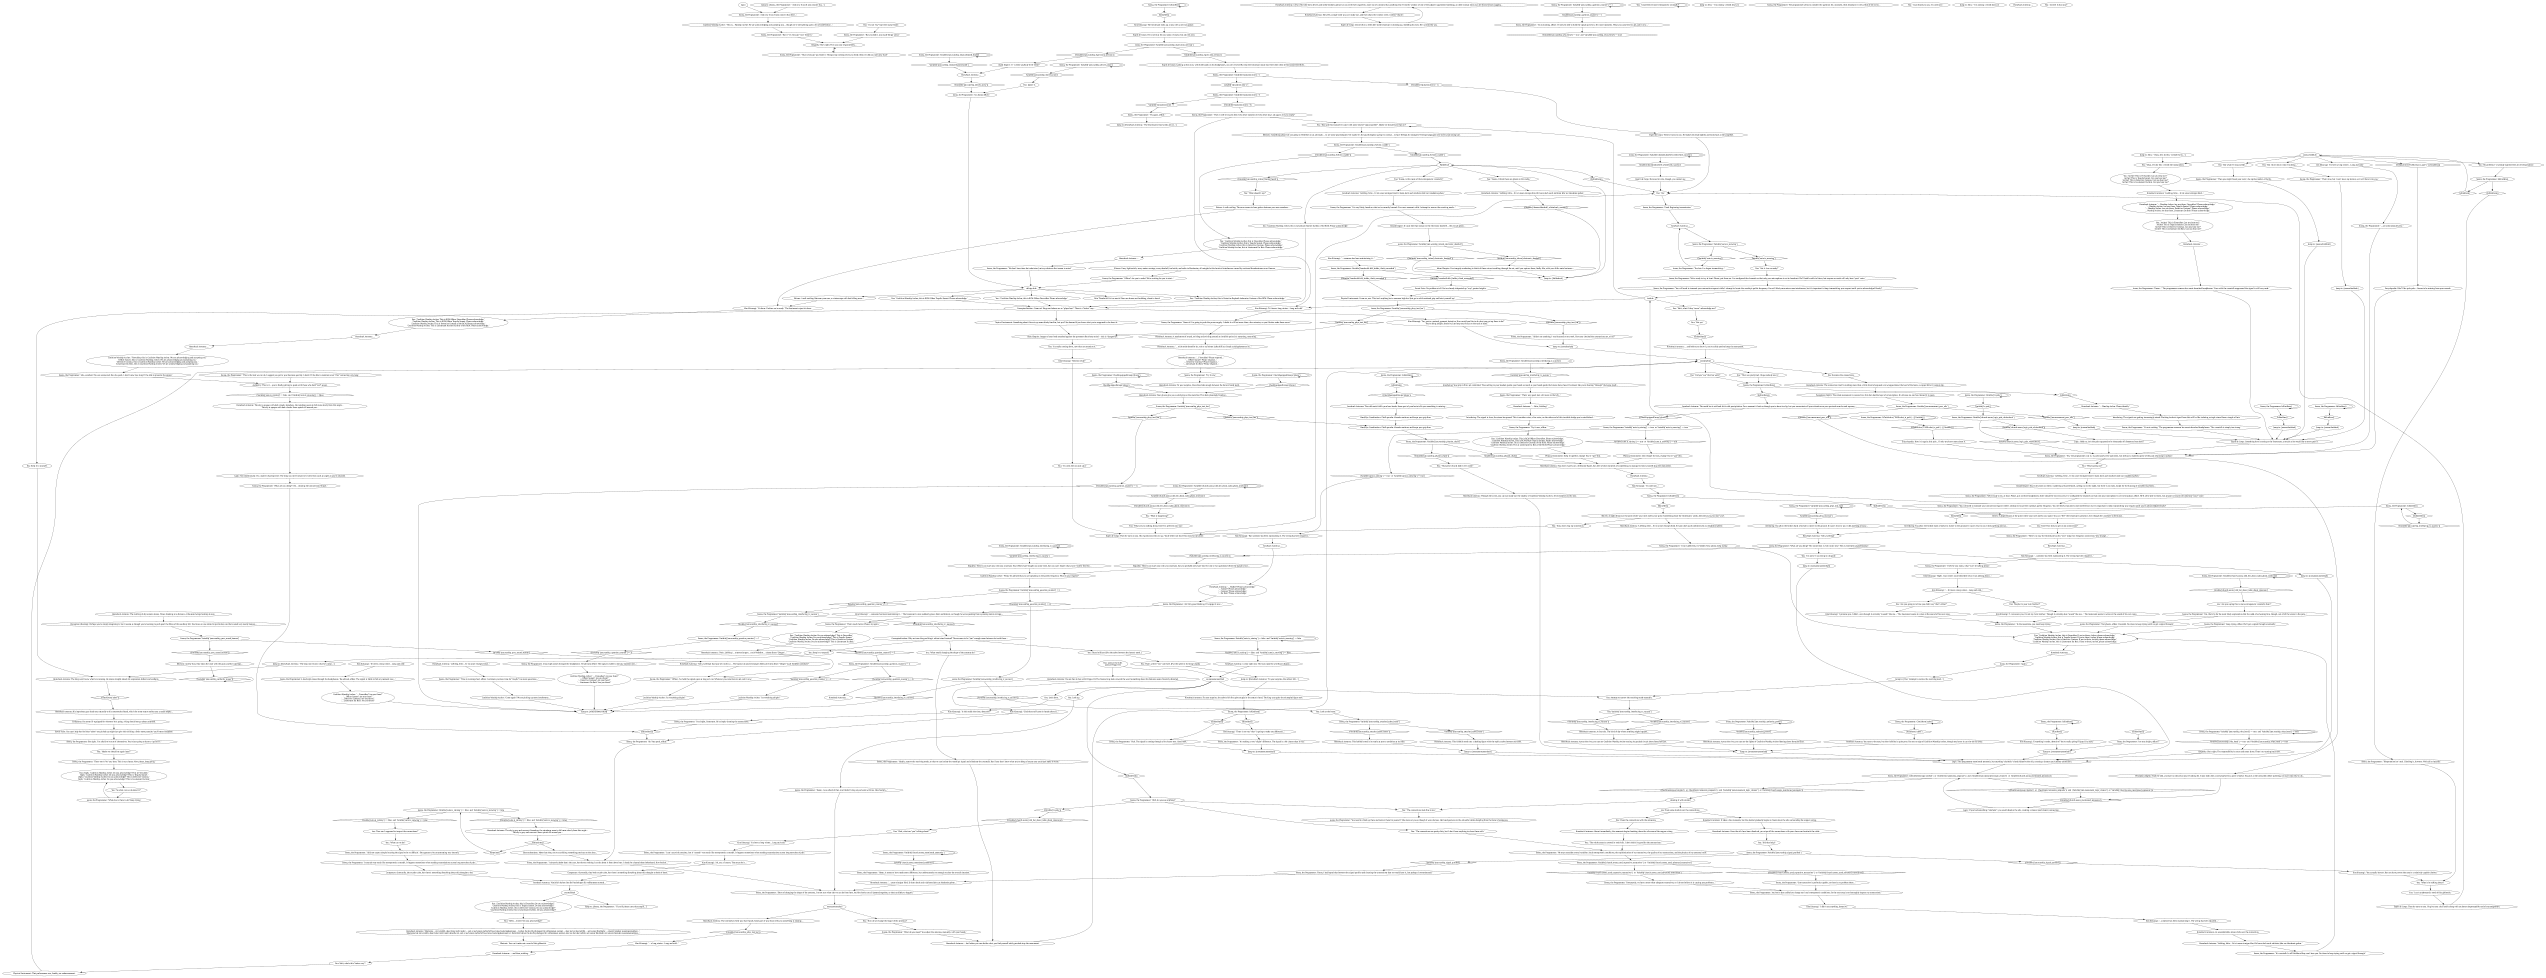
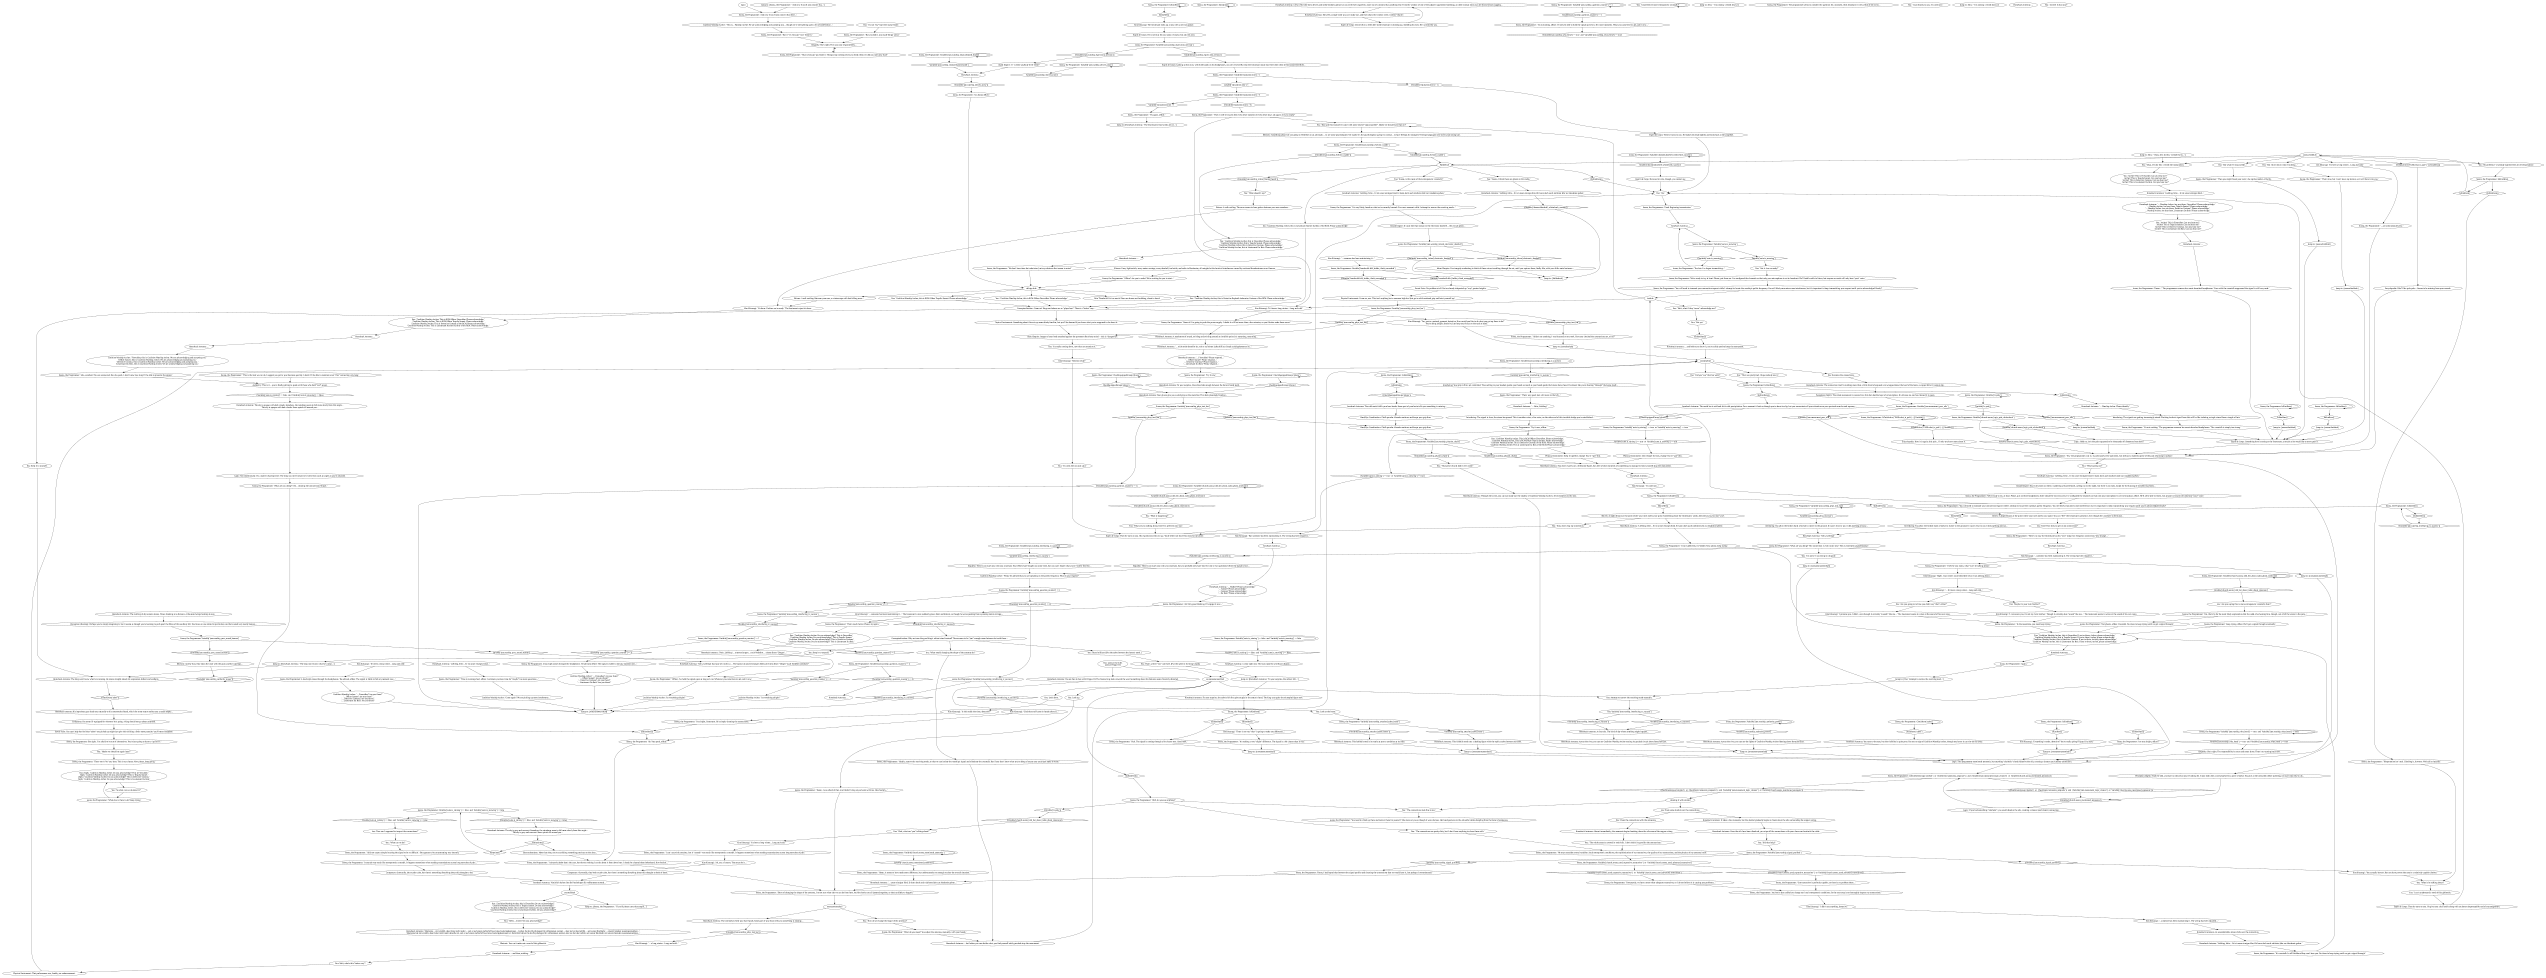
none -> (1213, 5)
(1030, 85) -> none
(1586, 187) -> (1876, 160)
